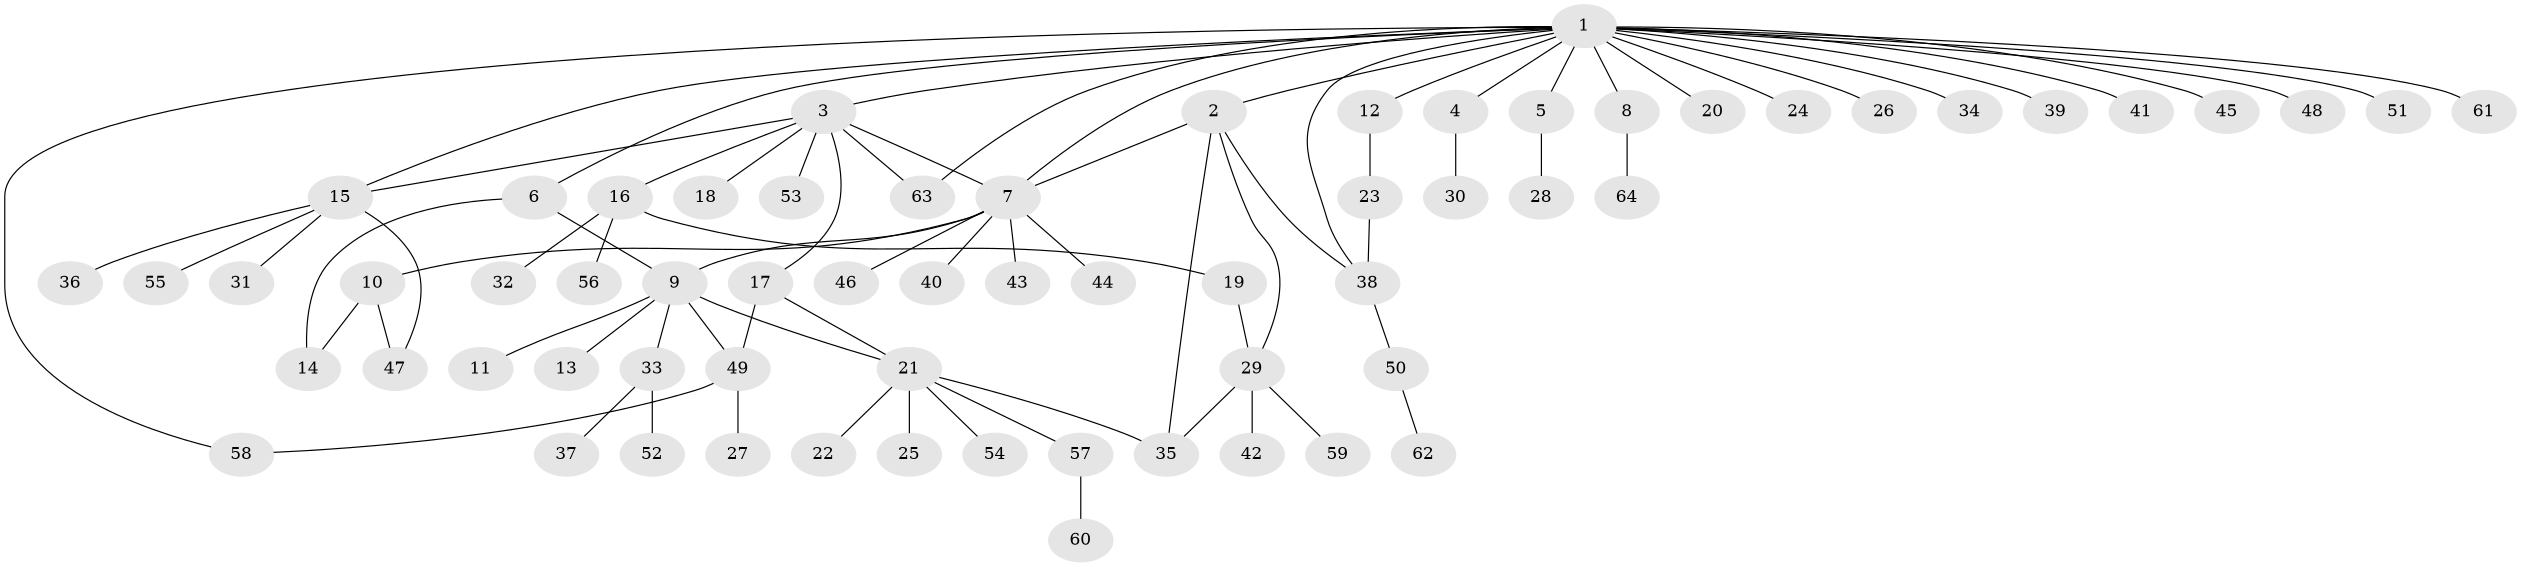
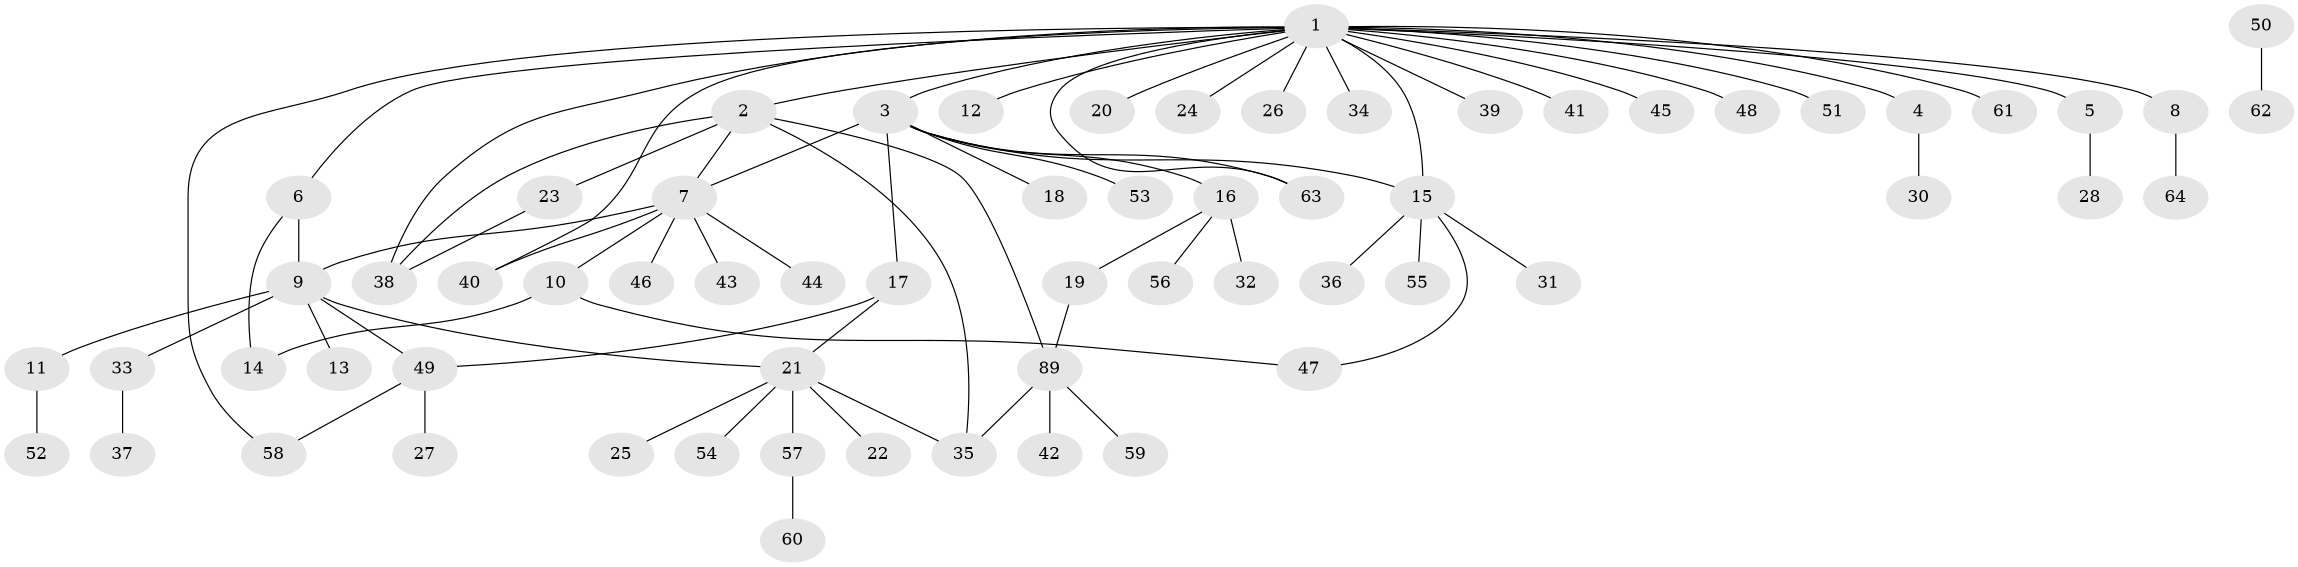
(1275, 60) -> (724, 82)
(1370, 155) -> (654, 152)
(1382, 326) -> none
(1252, 369) -> (1050, 369)
(652, 412) -> (37, 412)
